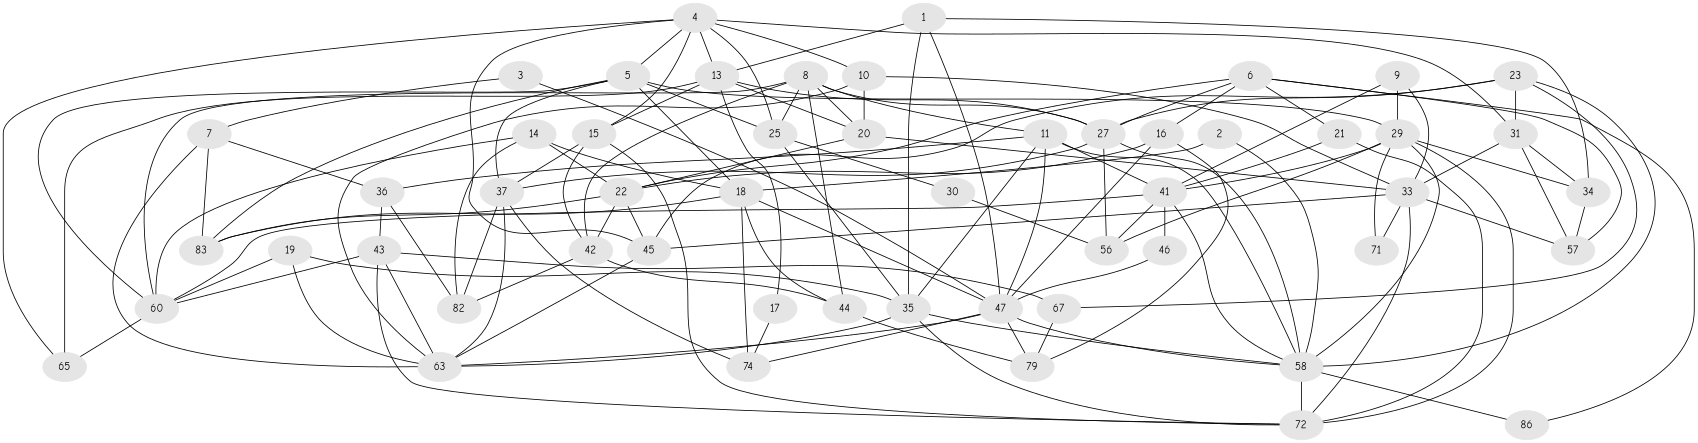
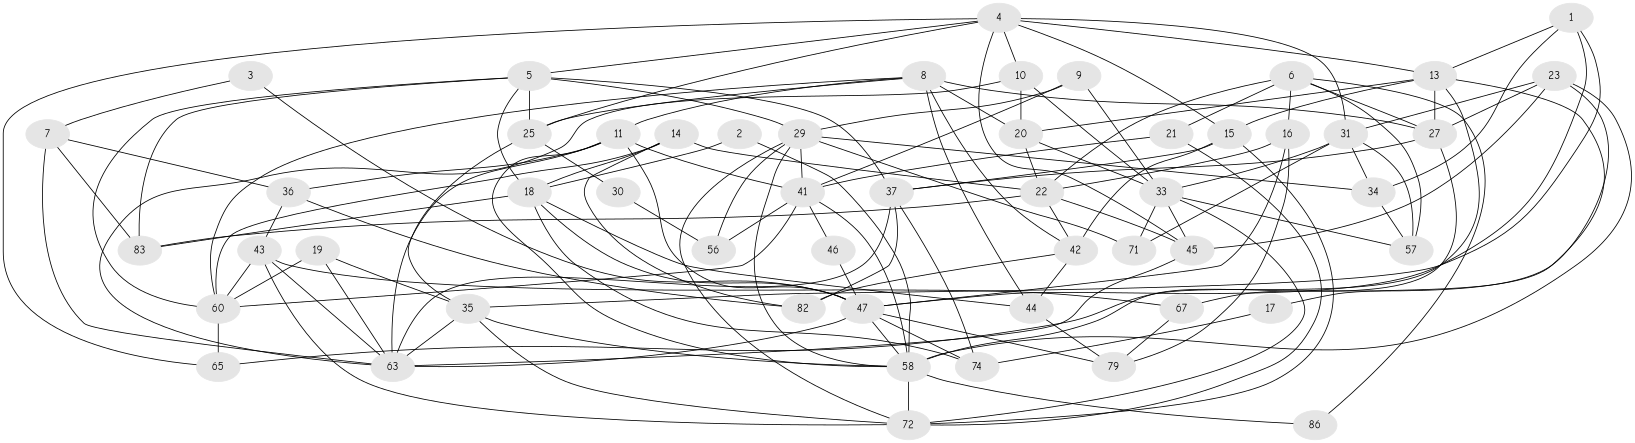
(1105, 188) -> none
none -> (1240, 192)
(980, 218) -> (403, 260)
